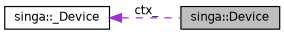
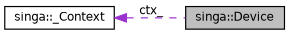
(57, 18) -> (60, 18)
